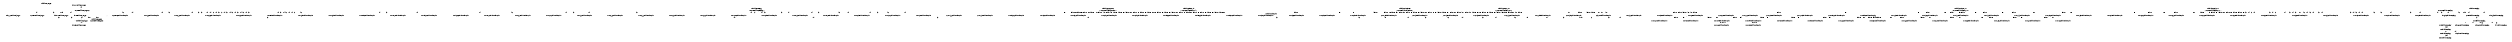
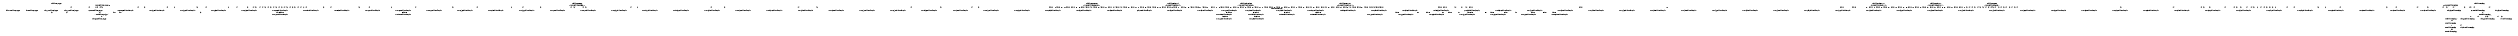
(80, 8) -> (74, 7)
(1940, 21) -> none
